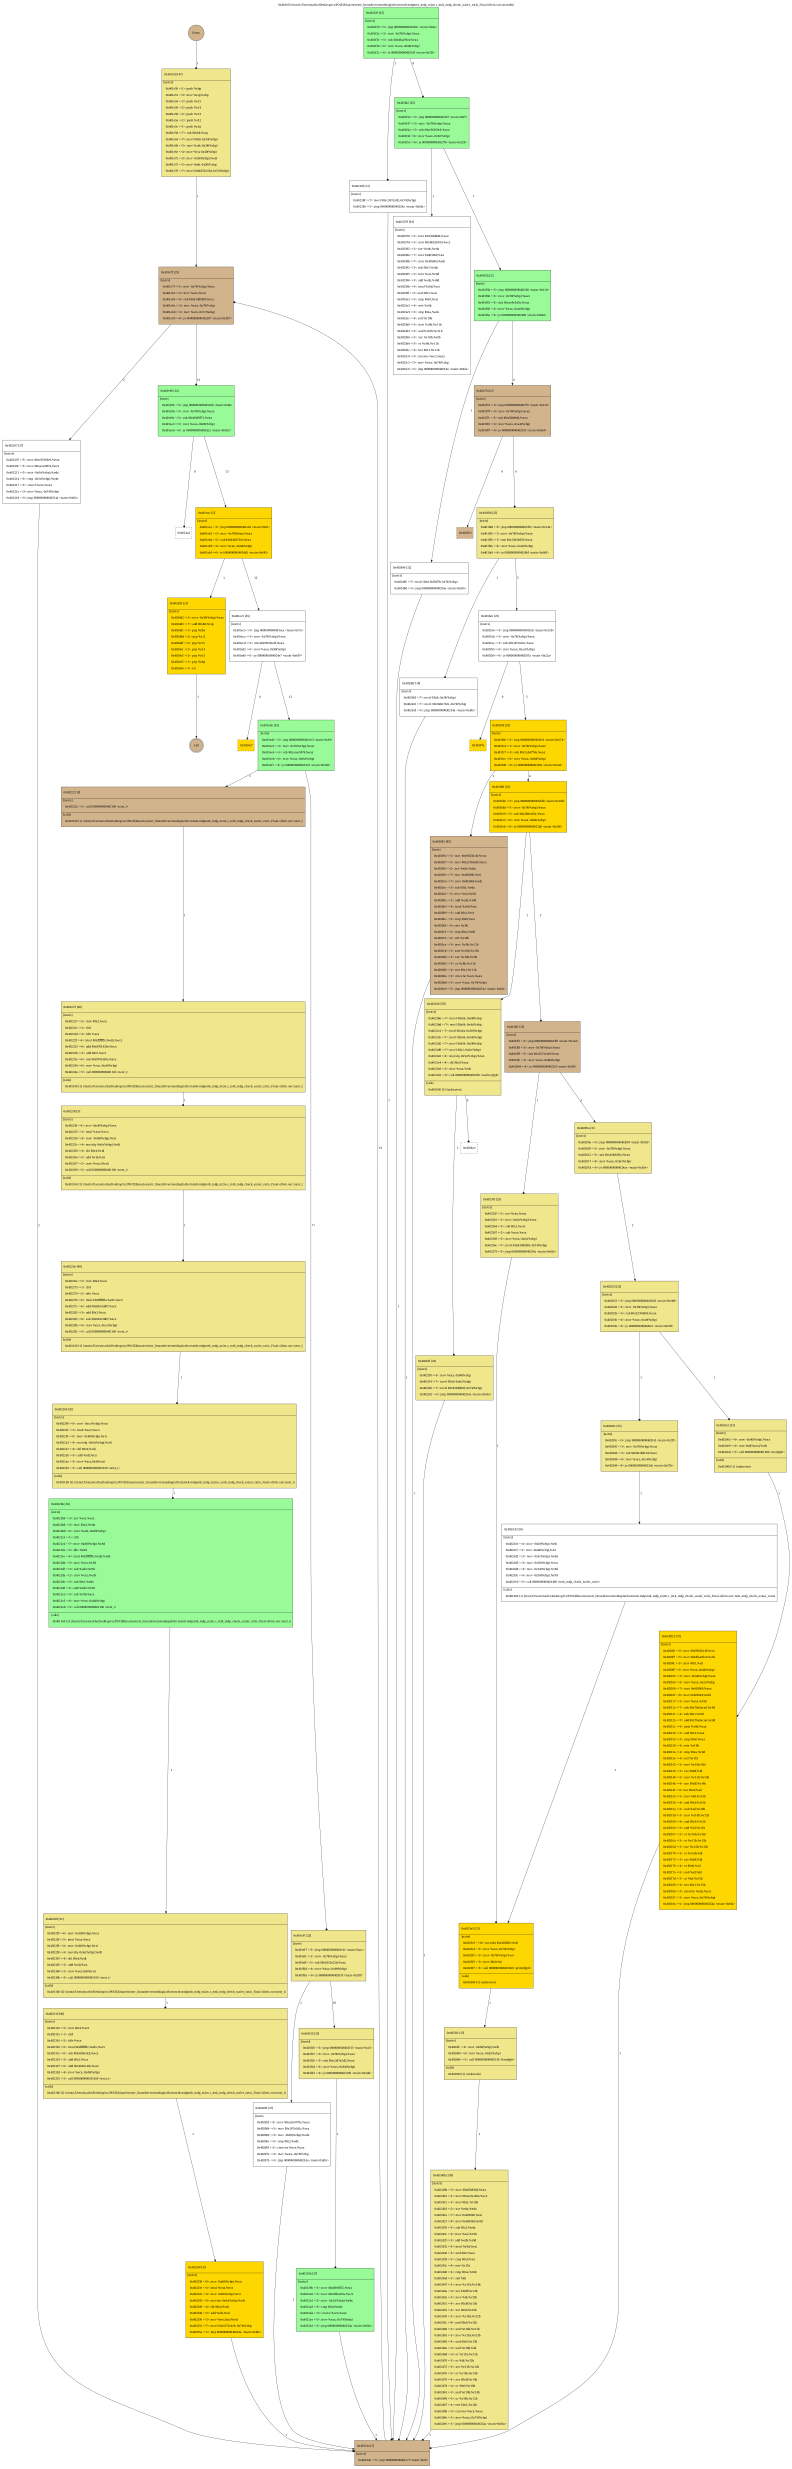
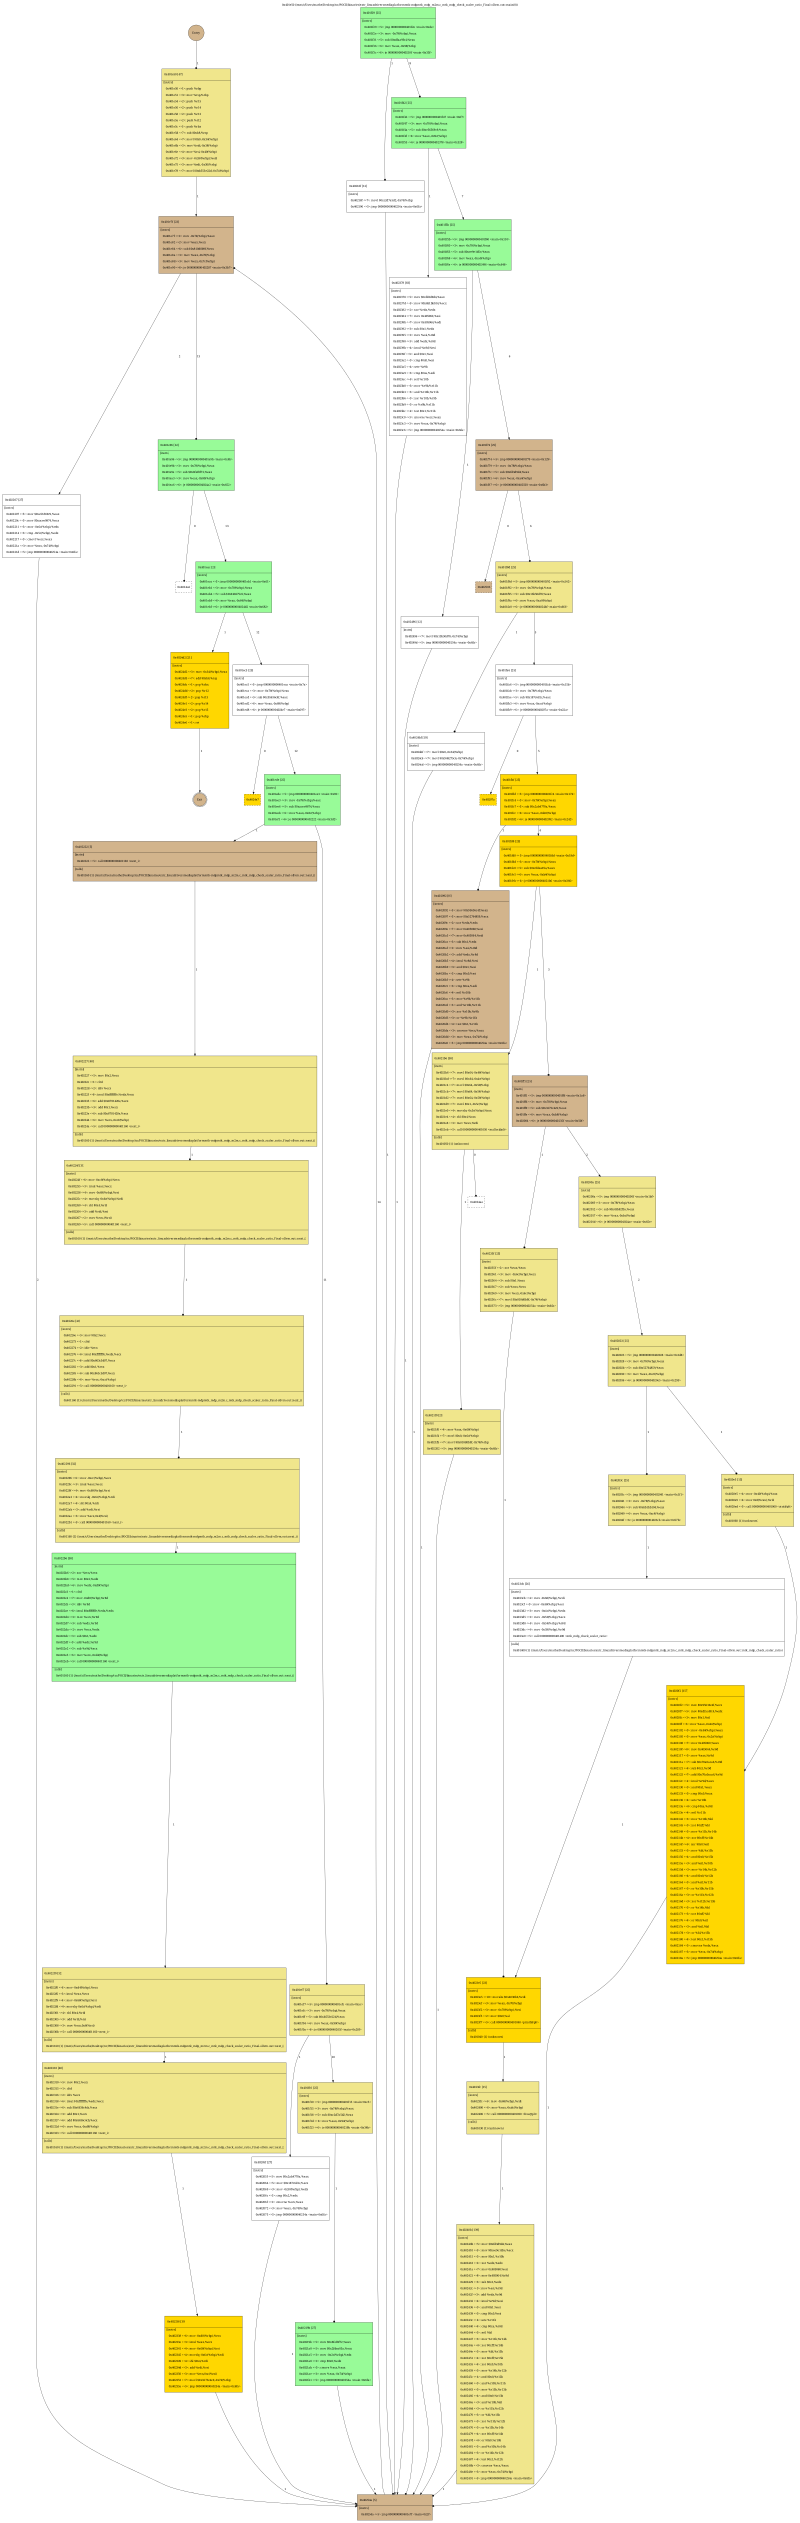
(234, 533) -> (234, 587)
none -> (395, 1464)
